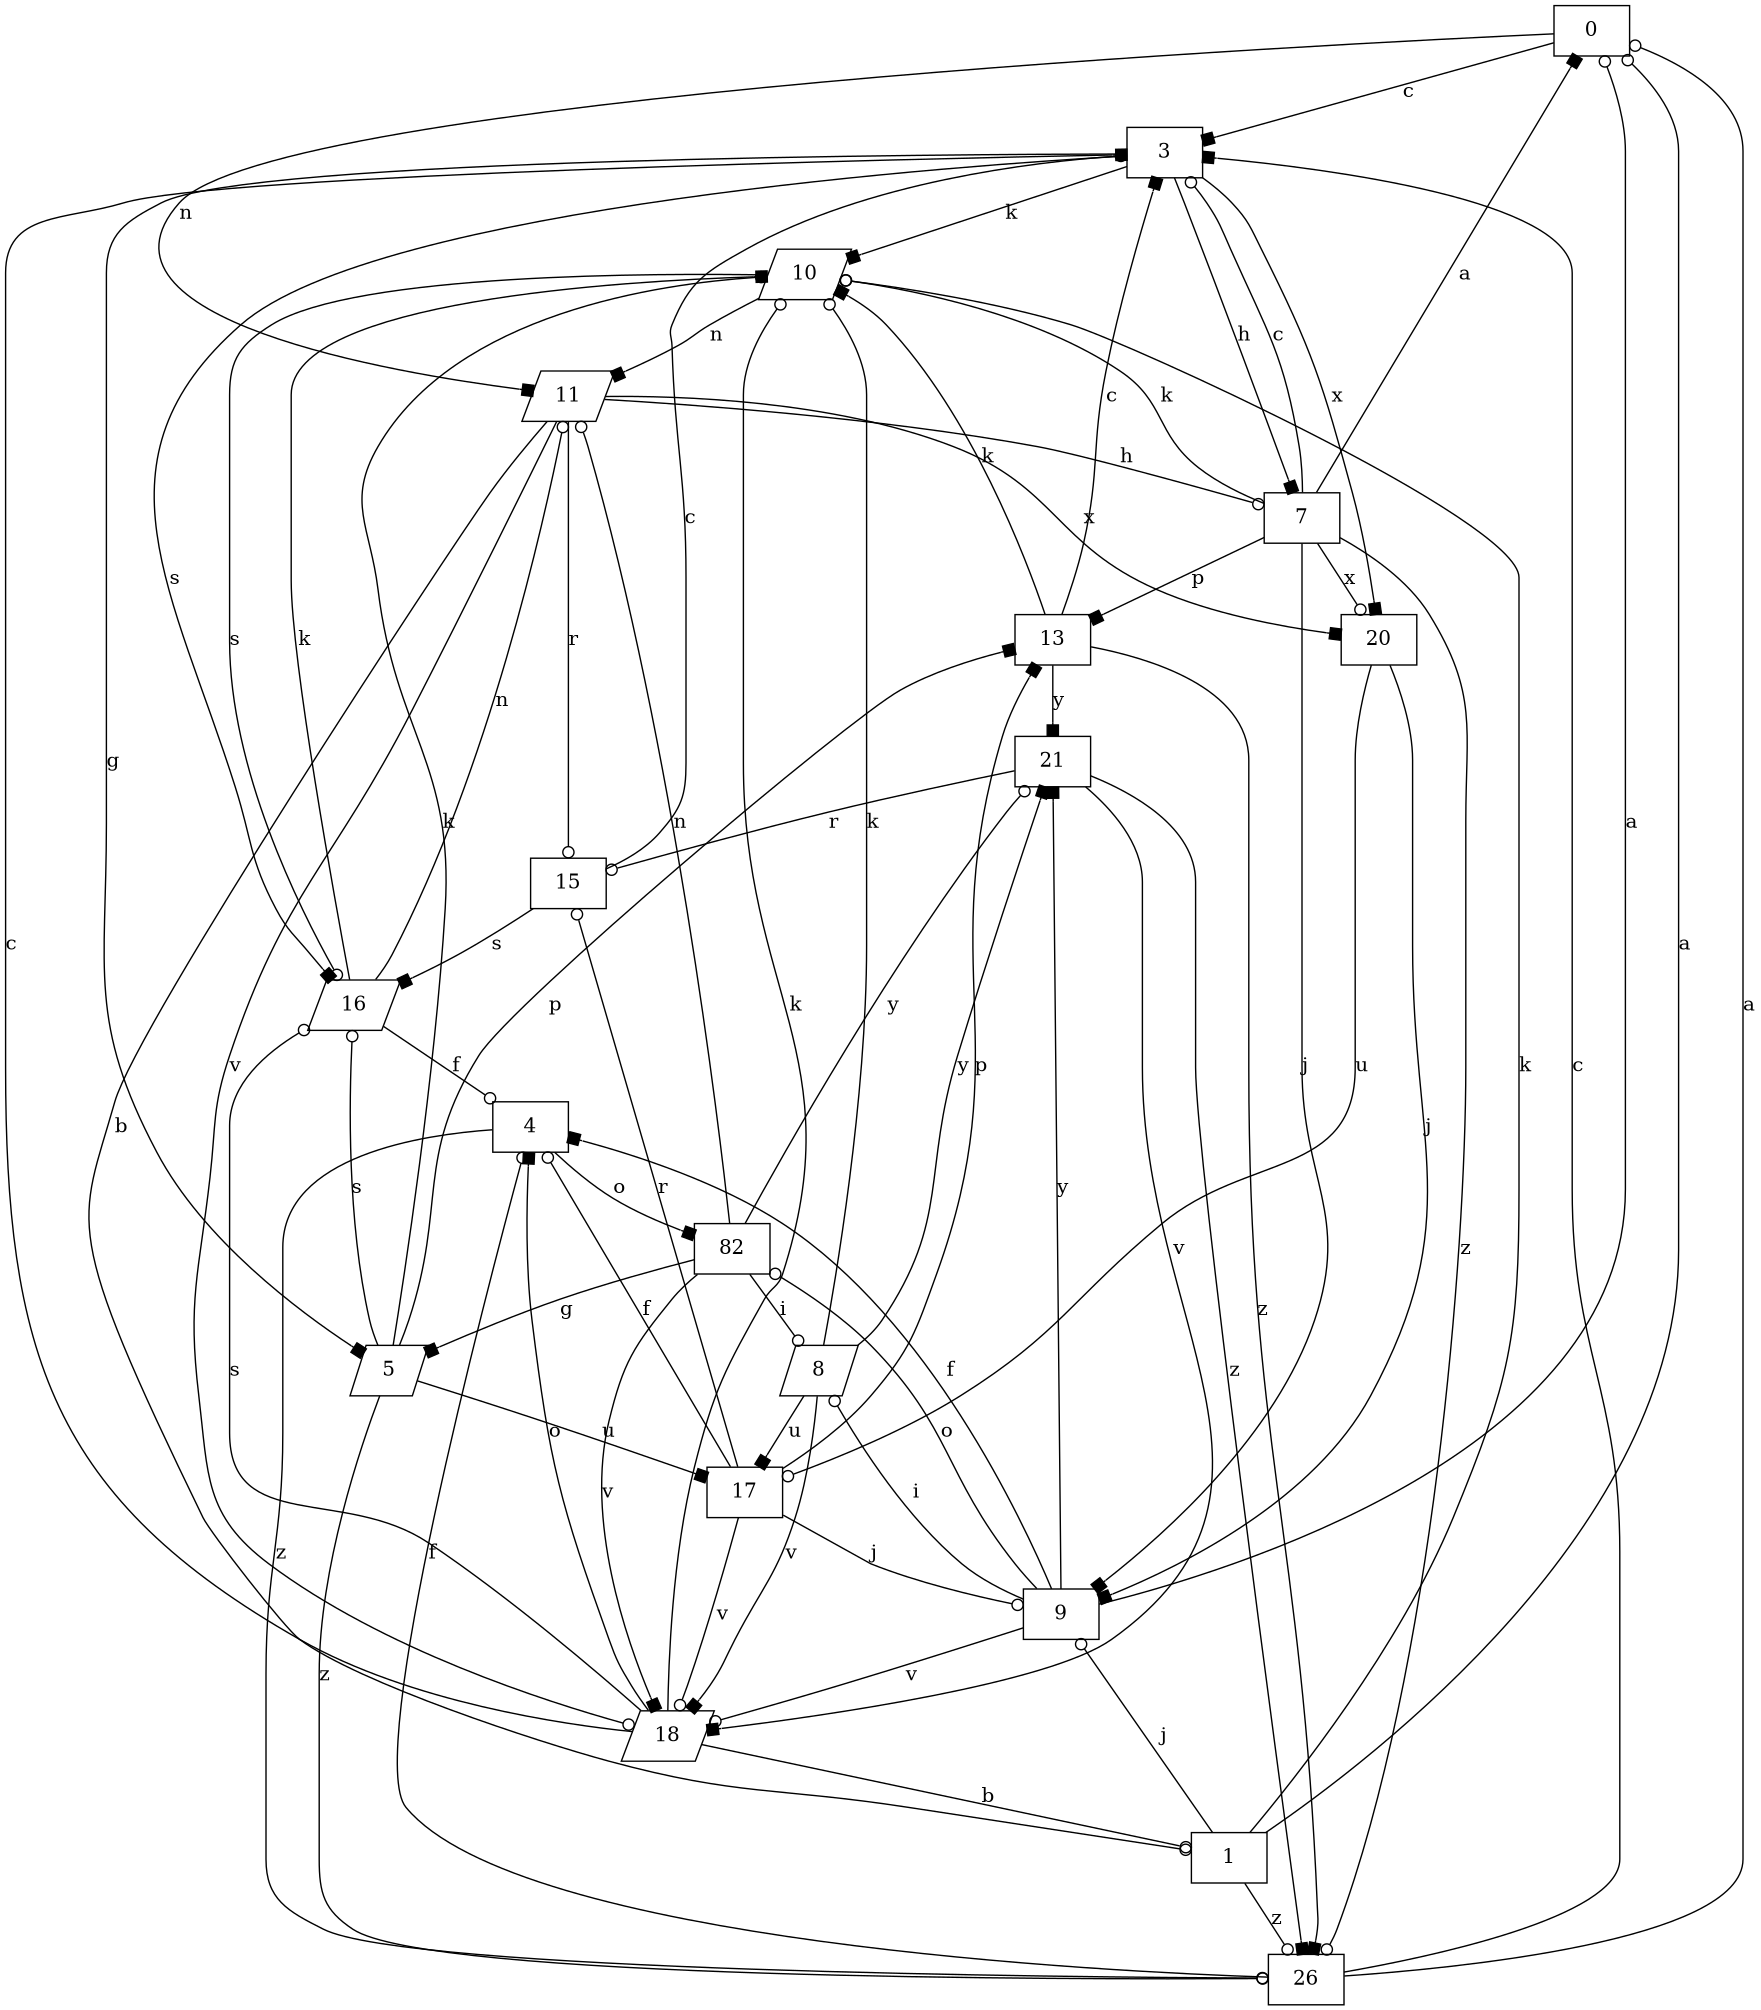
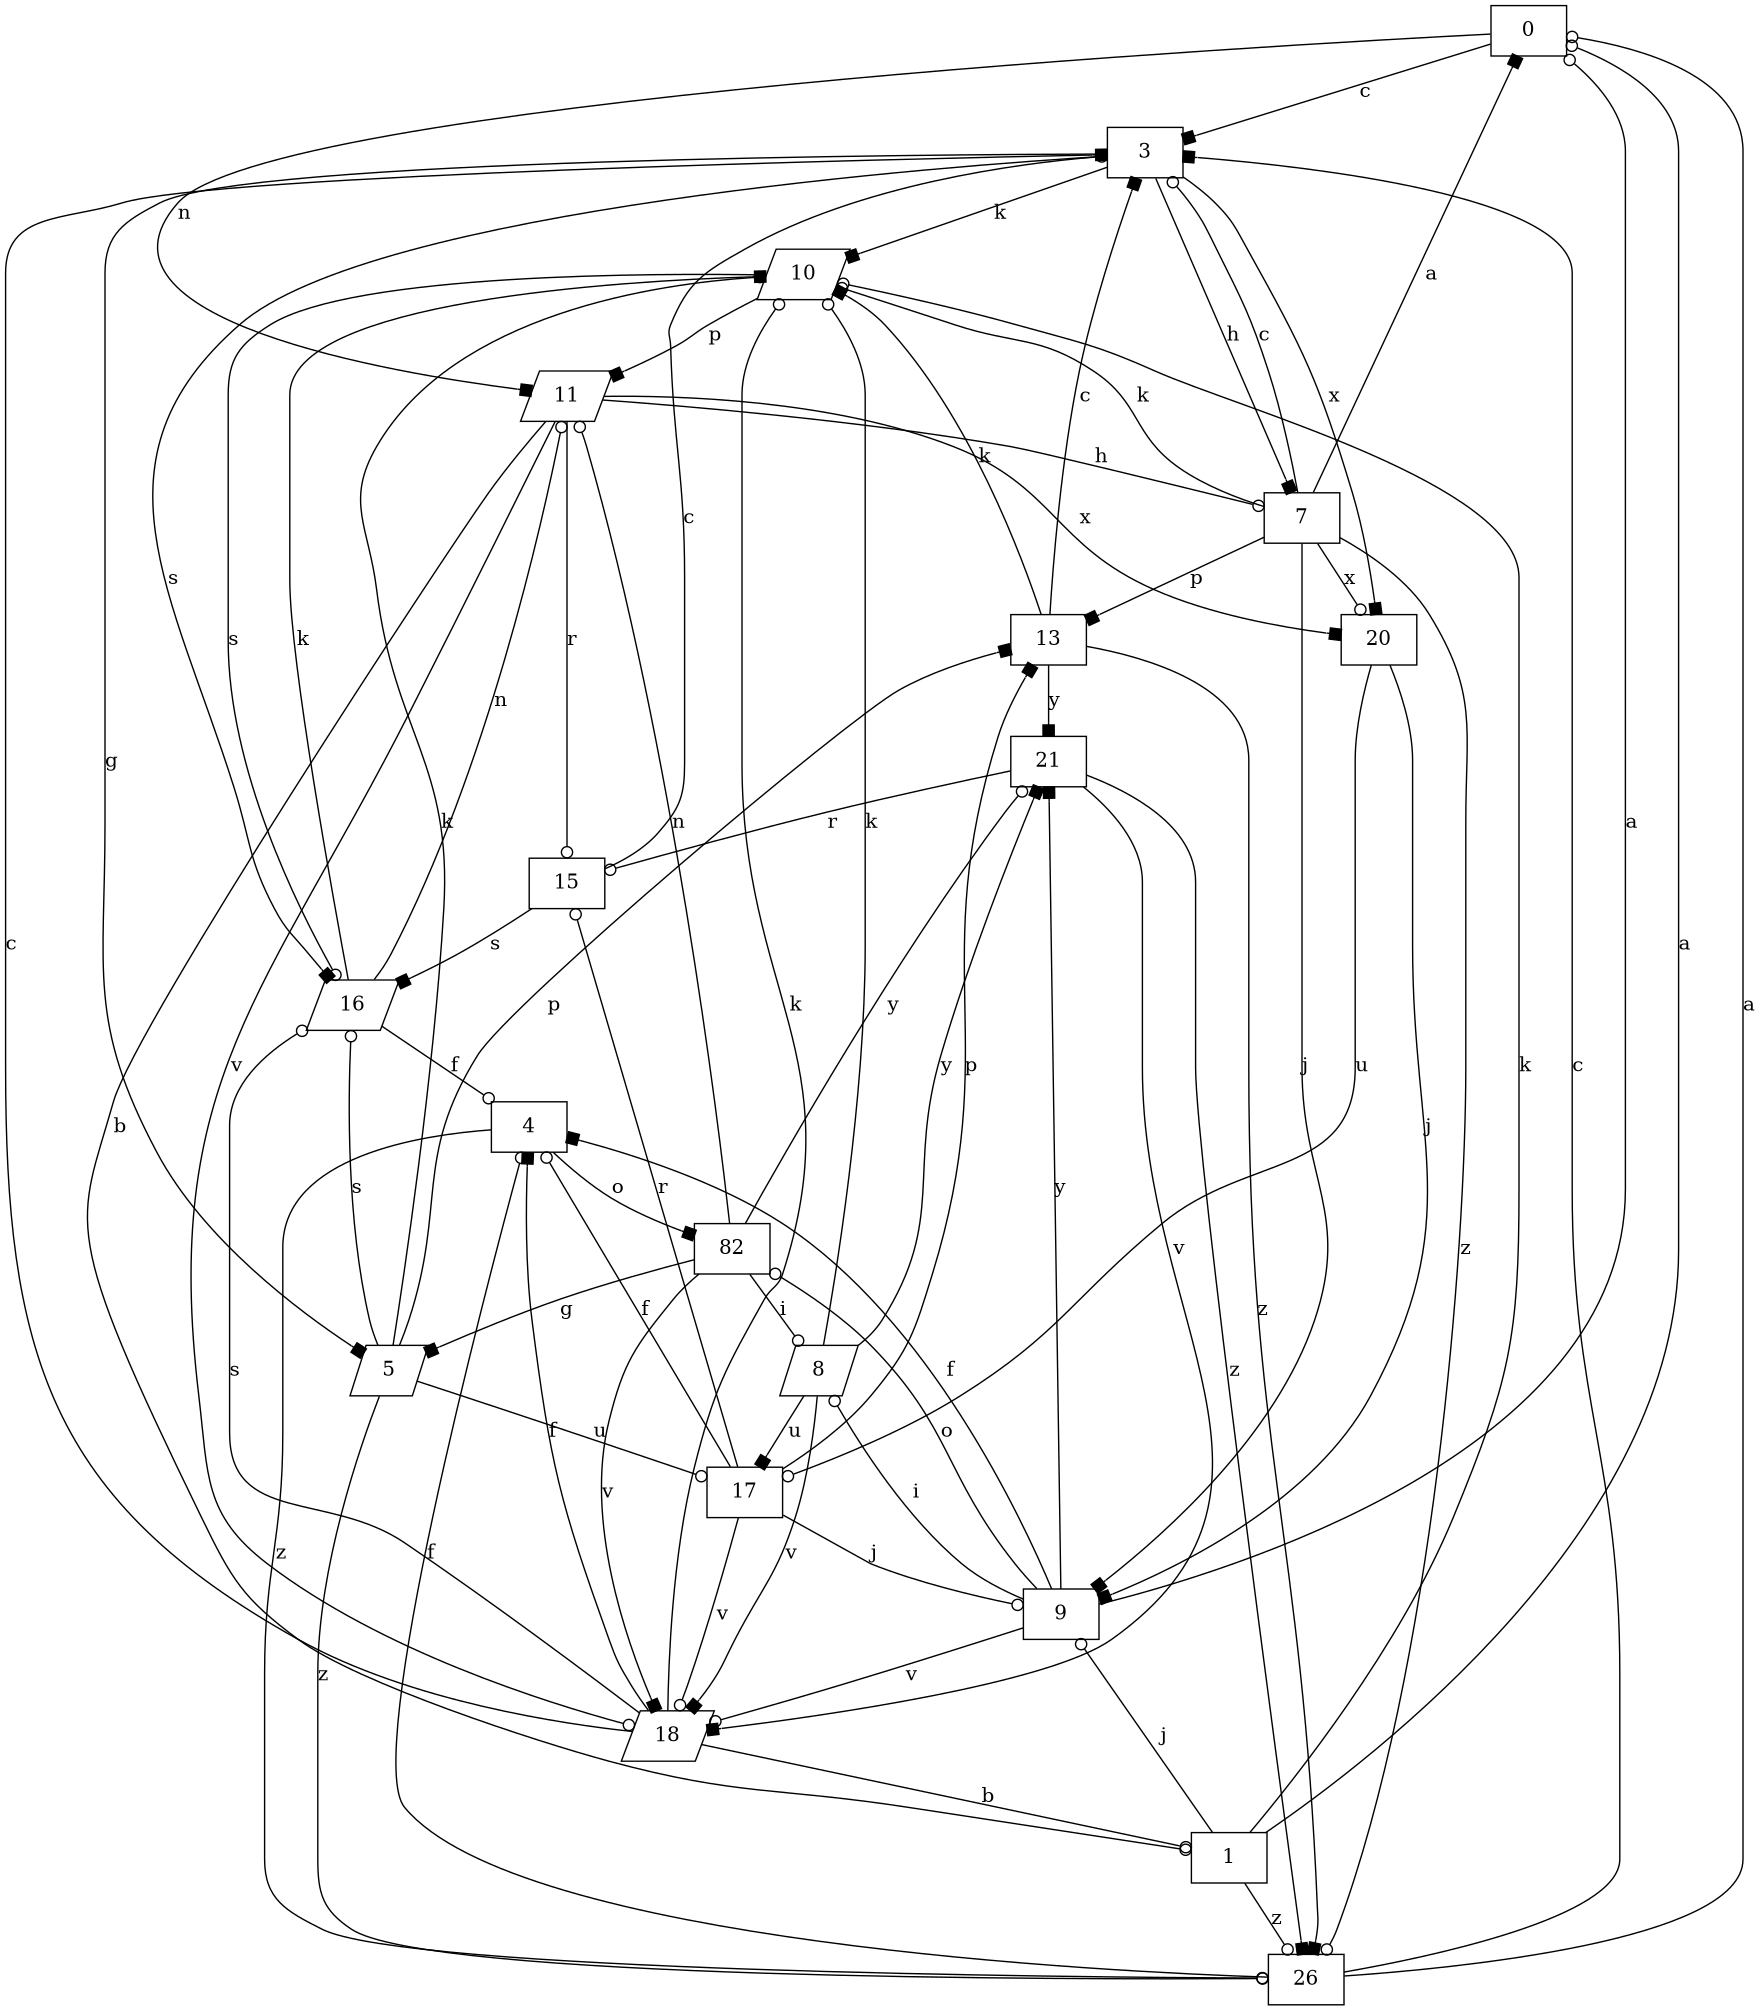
(717, 335) -> (715, 335)
(562, 1428) -> (557, 1427)
(555, 1432) -> (553, 1432)
